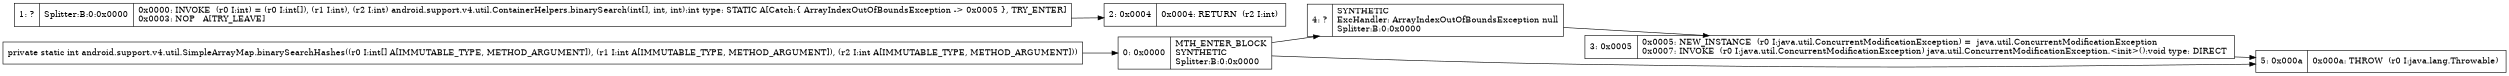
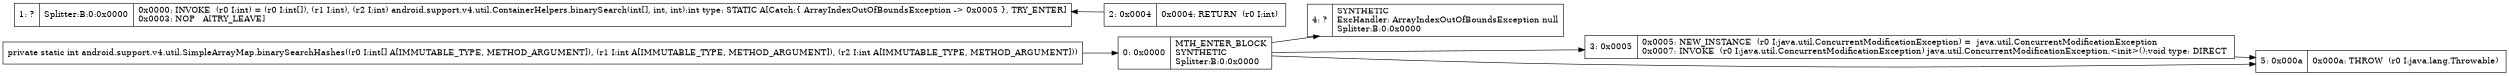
(1221, 15) -> (1221, 15)
(1085, 18) -> (1091, 12)
(1633, 31) -> (1425, 51)
